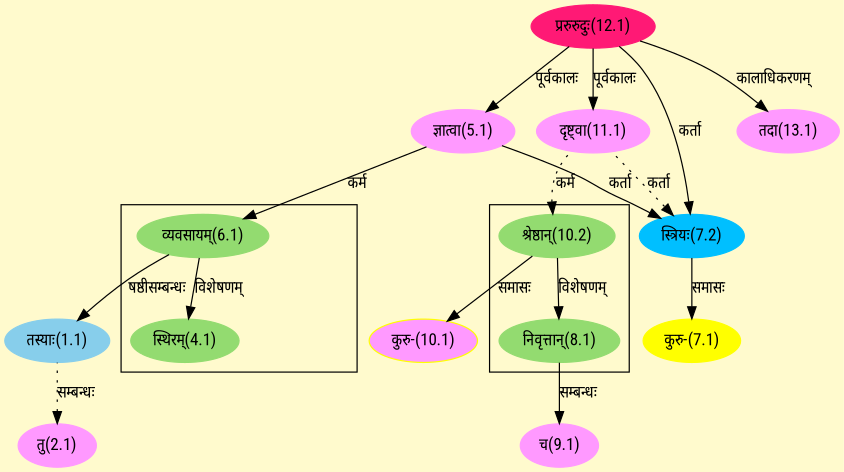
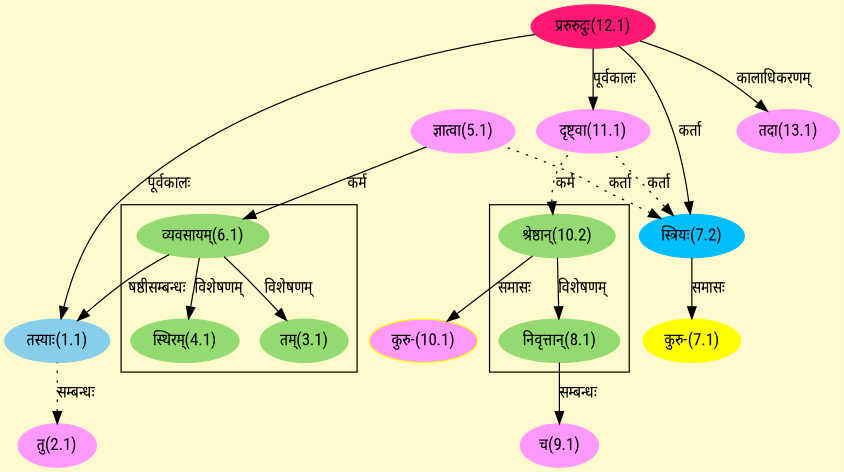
(533, 75) -> (260, 112)
(578, 176) -> (578, 176)
none -> (304, 341)
